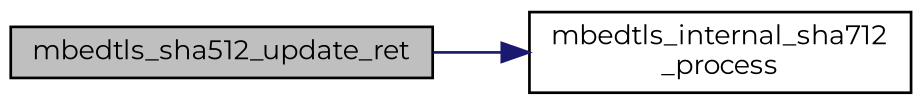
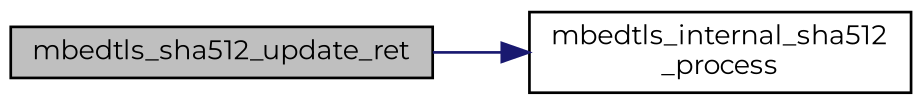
(720, 52) -> (720, 52)
